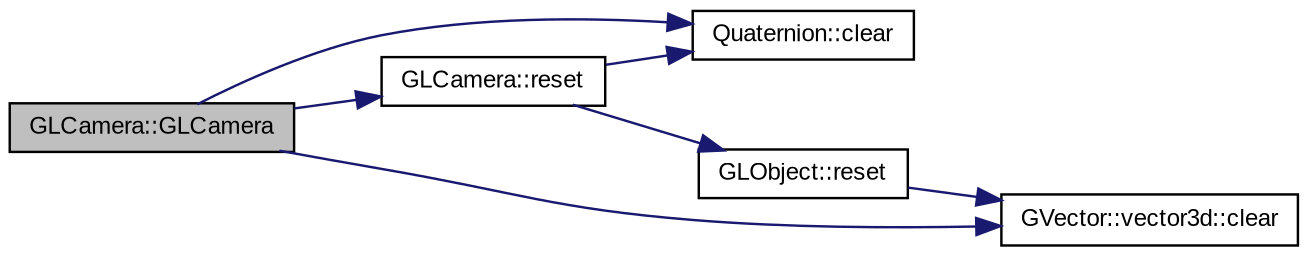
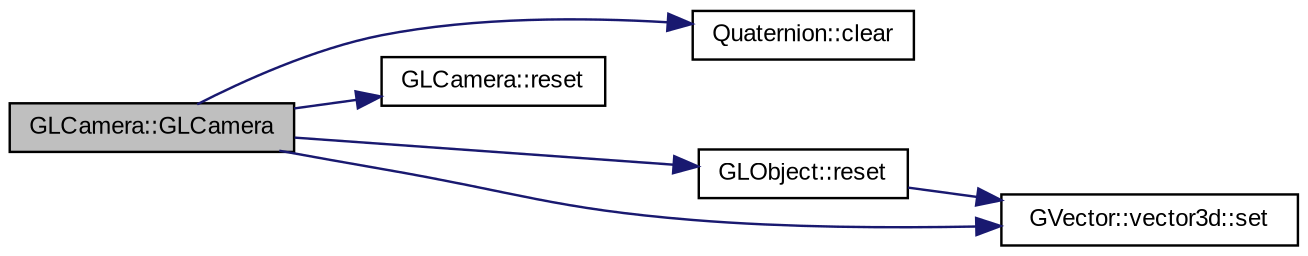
(637, 60) -> none
(637, 124) -> (484, 151)
(1150, 220) -> (1150, 220)
